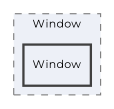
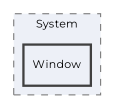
(57, 25) -> (57, 25)
